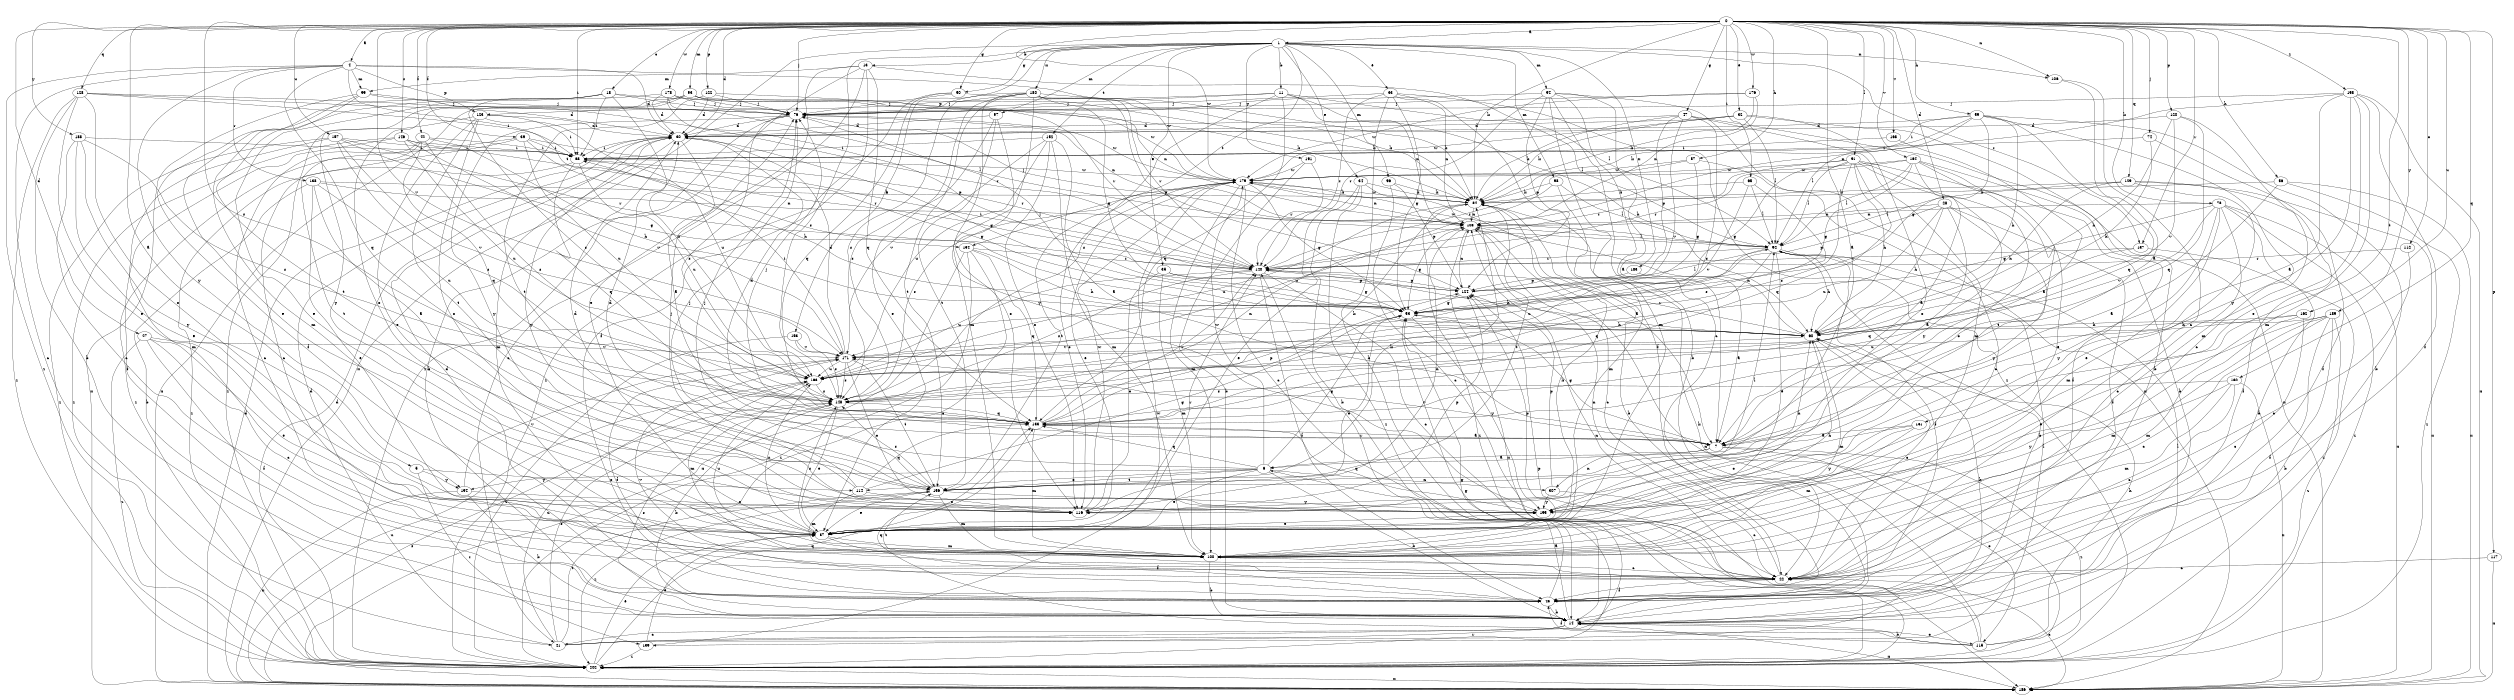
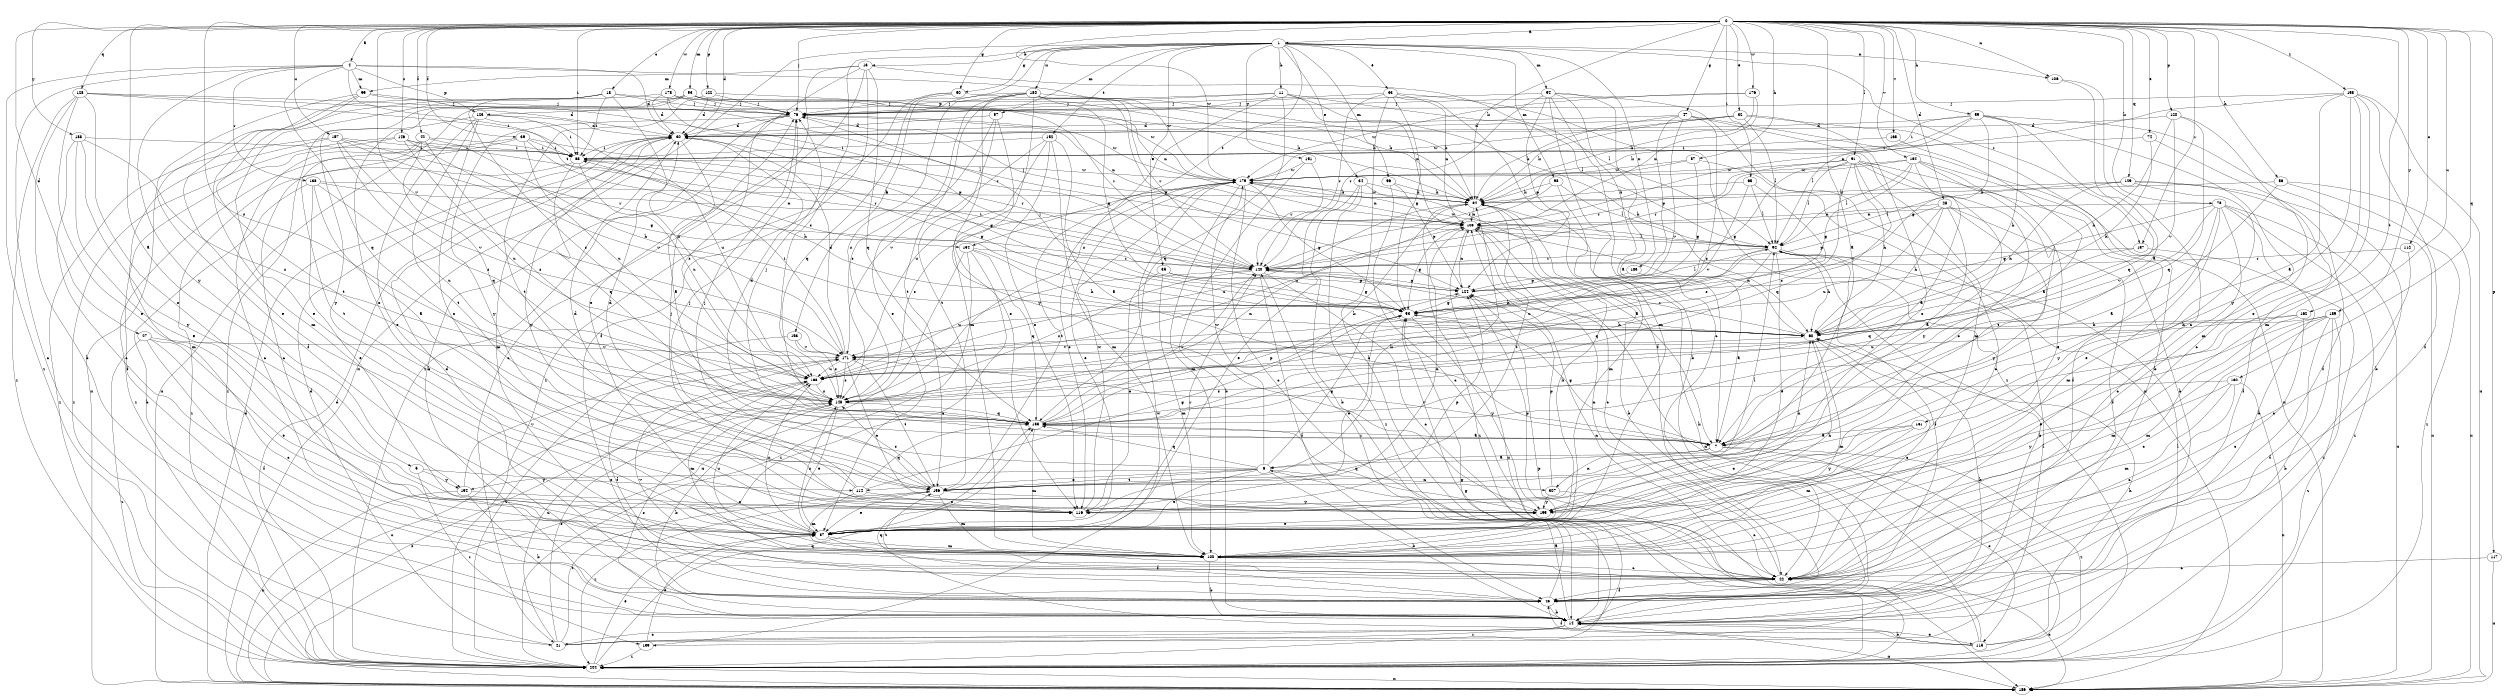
(2150, 79) -> (2150, 79)
(593, 668) -> (593, 668)
